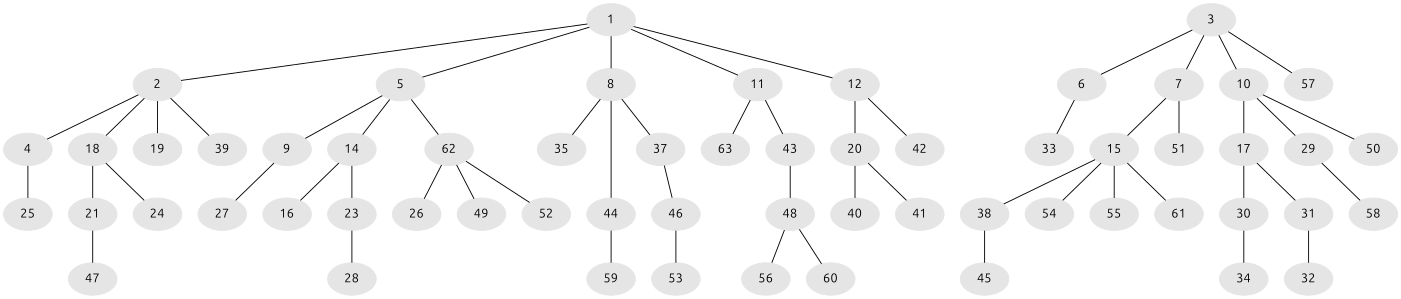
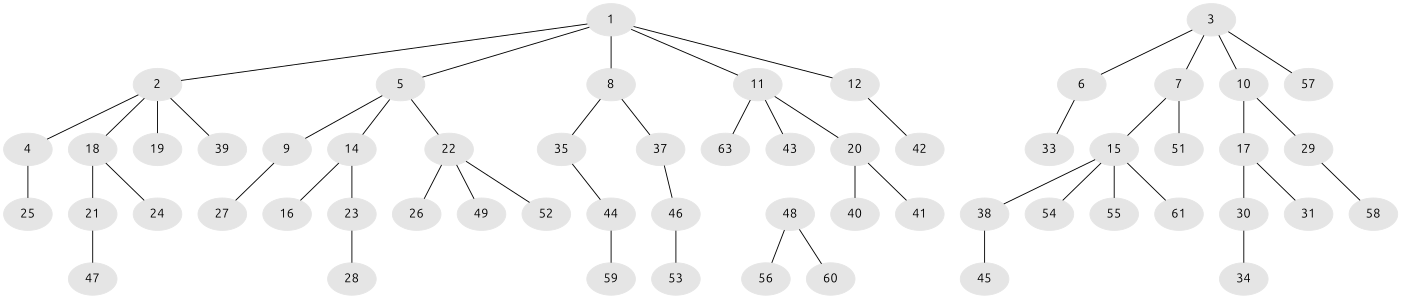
(855, 117) -> (806, 117)
(449, 149) -> (449, 149)
(611, 149) -> (586, 182)
(1373, 149) -> none
(790, 182) -> none
(1309, 279) -> none
